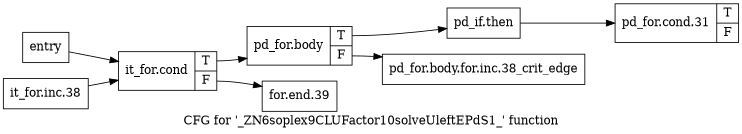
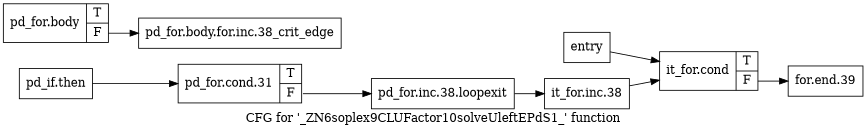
(395, 34) -> none
(228, 61) -> none
none -> (443, 94)
